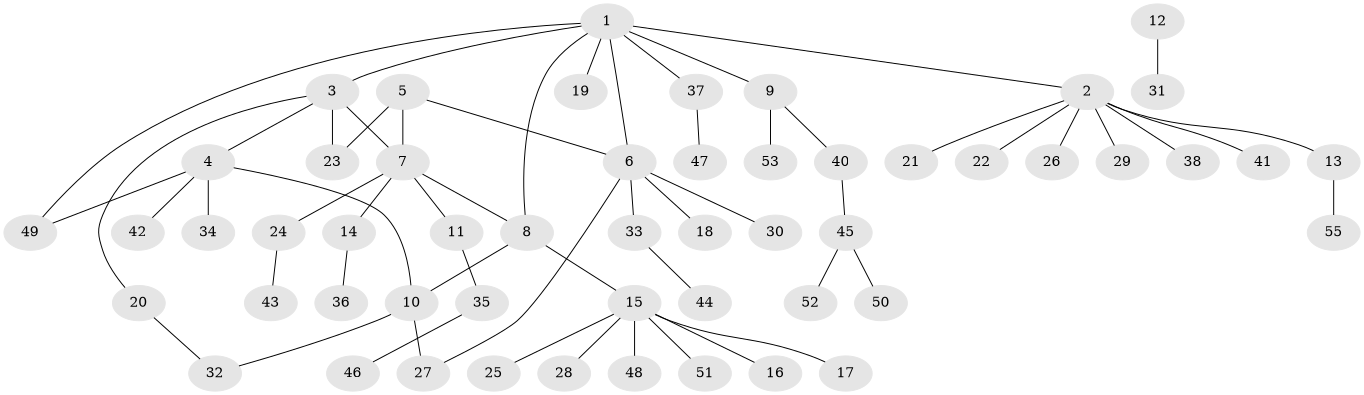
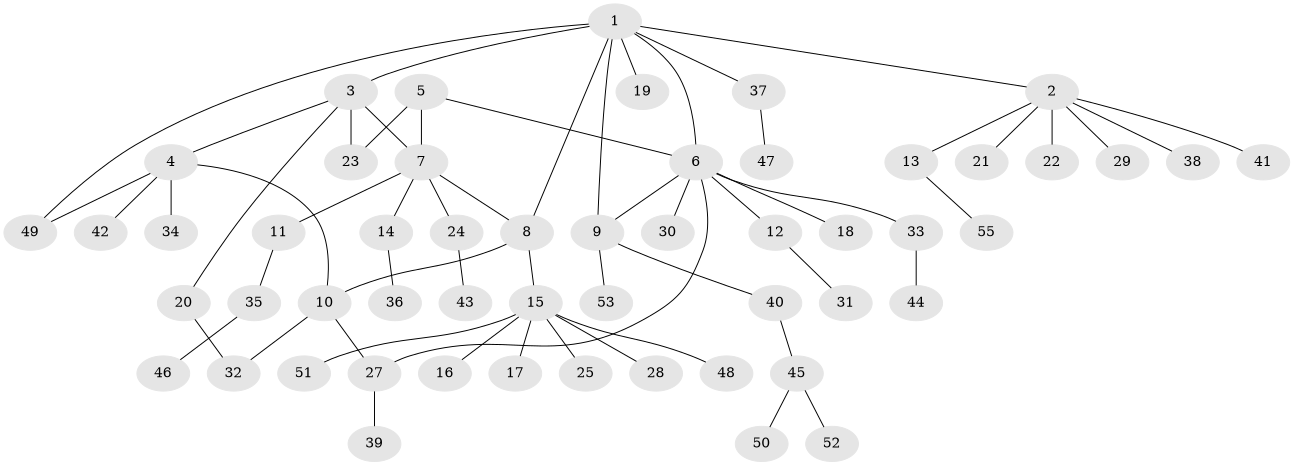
(1052, 162) -> none
none -> (647, 197)
none -> (736, 198)
none -> (374, 444)
